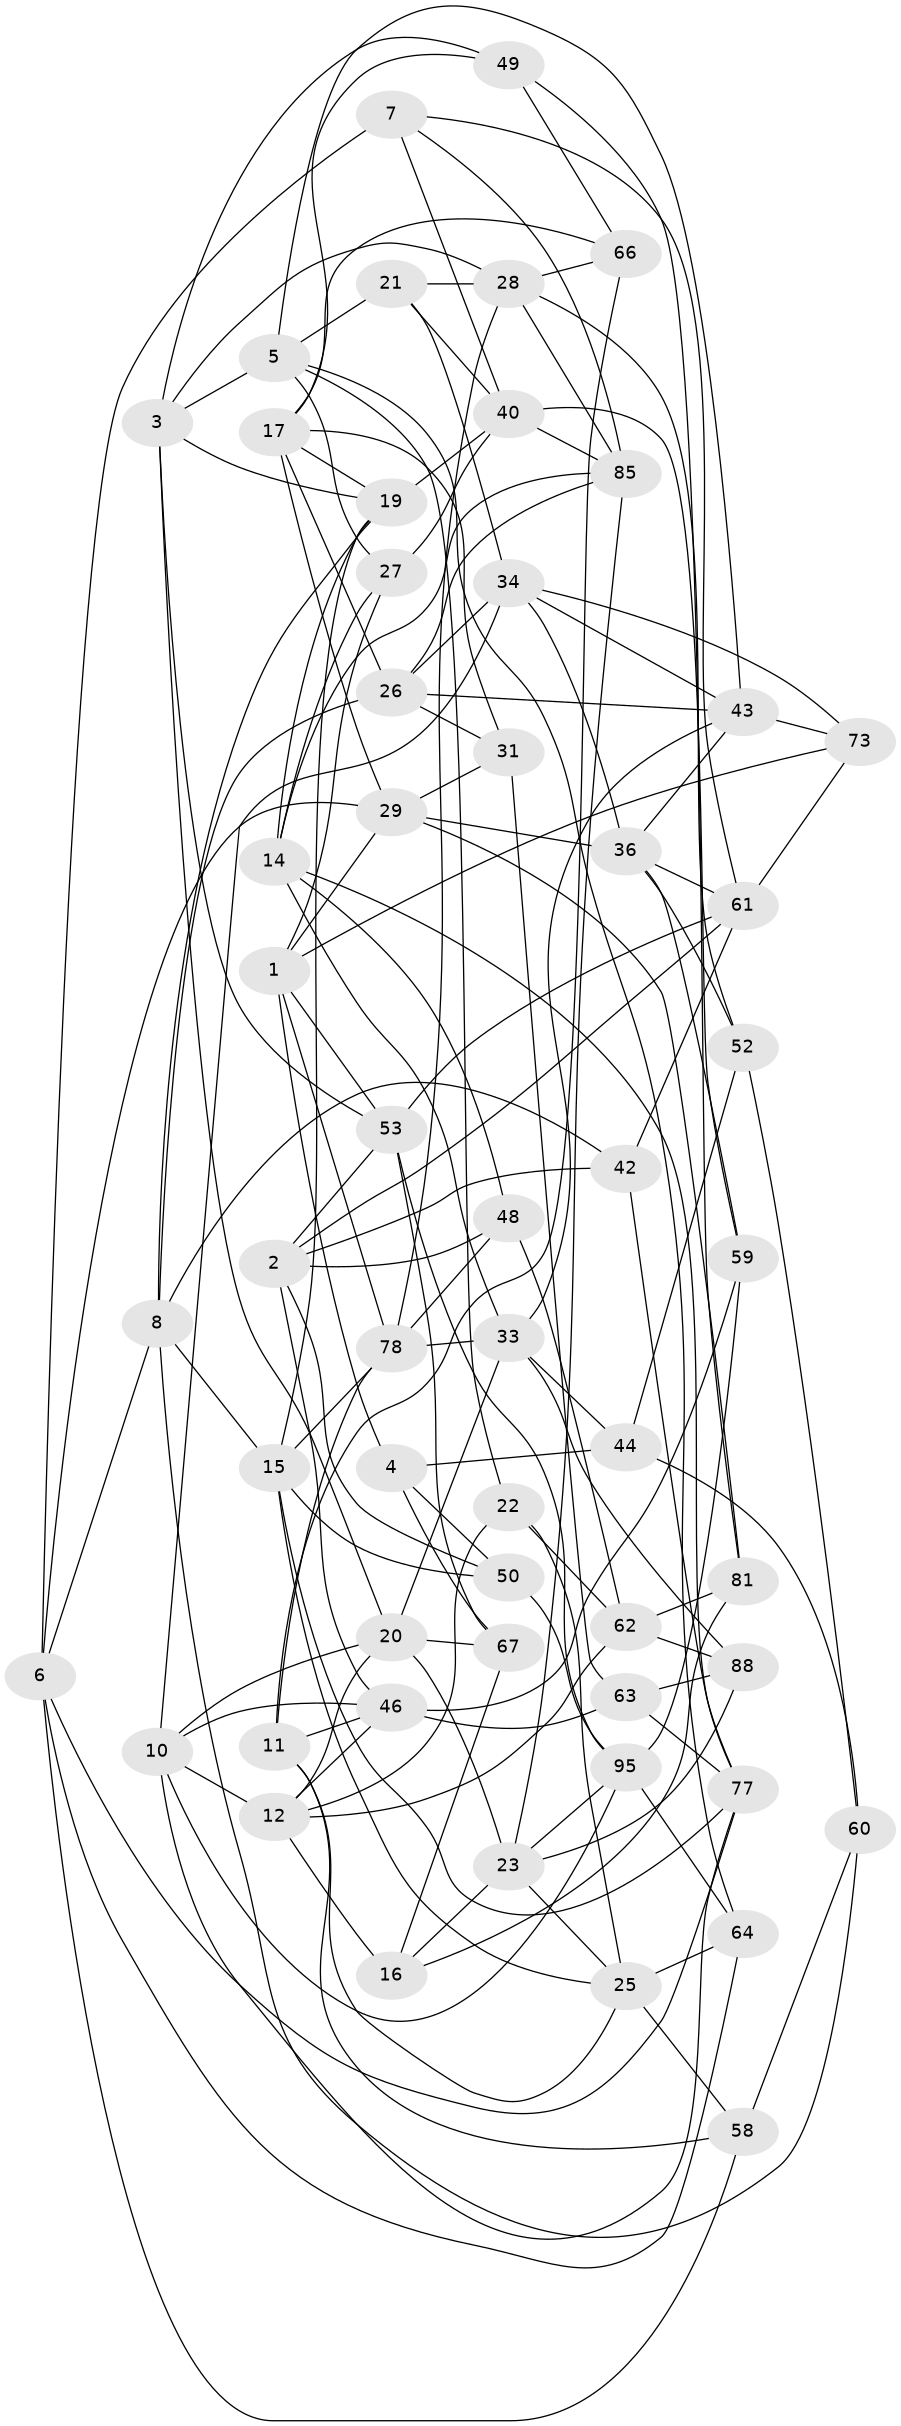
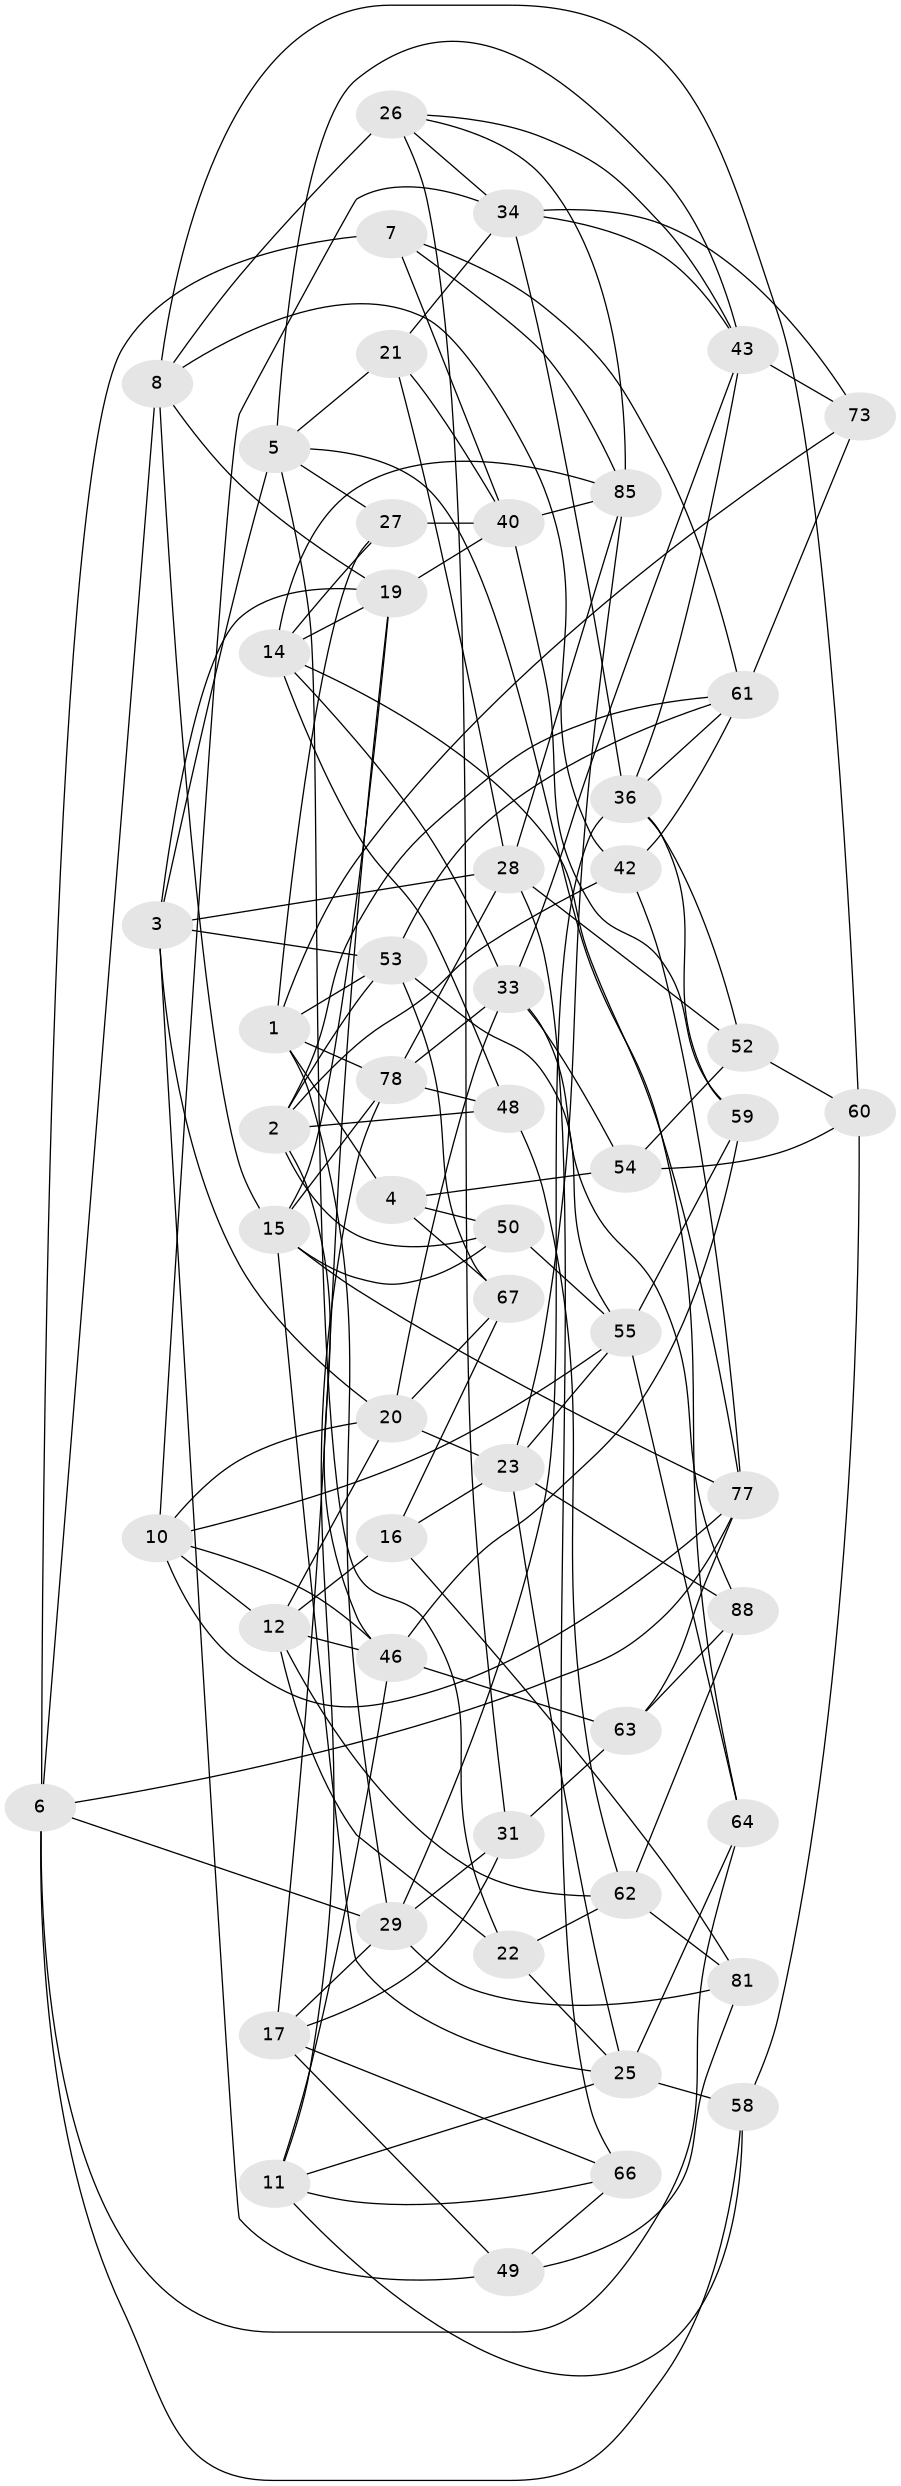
(331, 557) -> none
(626, 1447) -> (626, 1169)
(626, 1767) -> (626, 1333)
